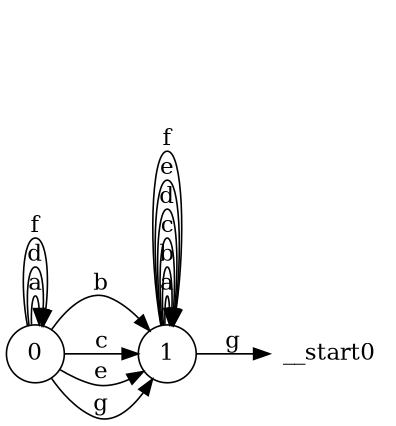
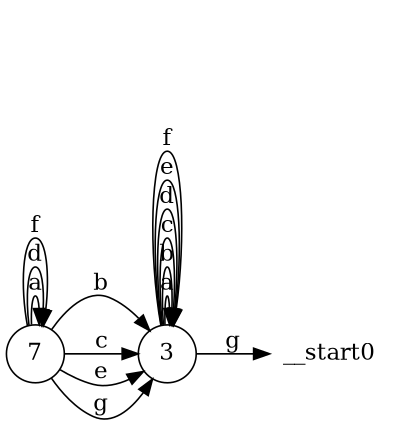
(35, 354) -> (35, 354)
(167, 354) -> (167, 354)
